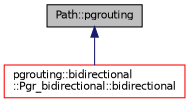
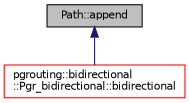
(95, 16) -> (95, 16)
